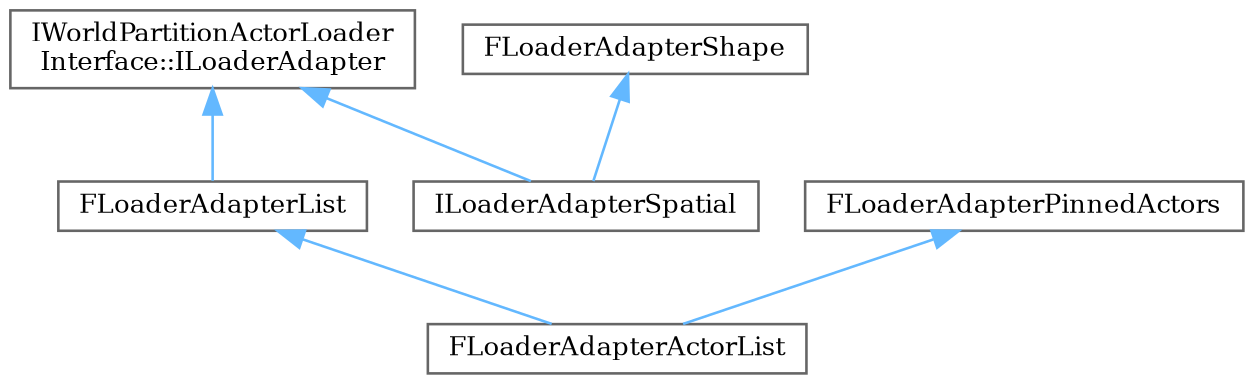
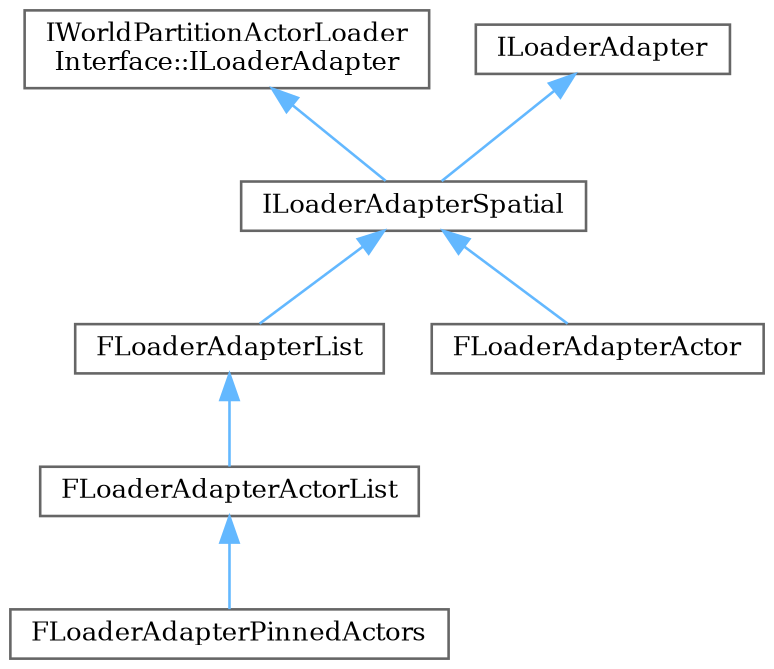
(635, 49) -> (603, 49)
(213, 148) -> (311, 285)
(808, 282) -> (229, 576)
none -> (598, 349)
